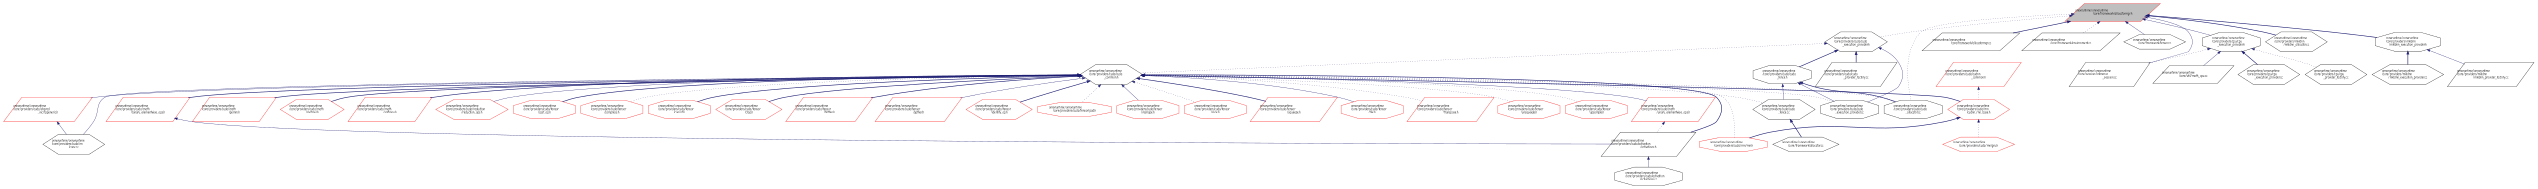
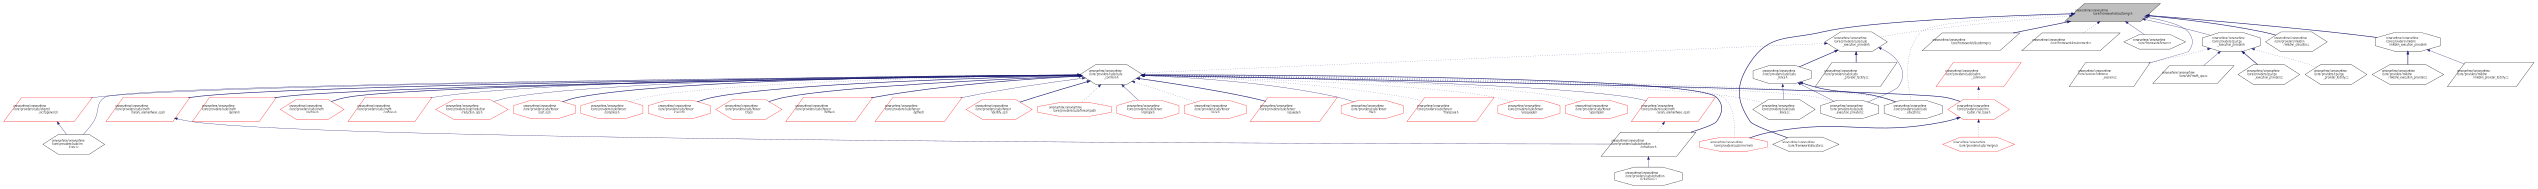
(2113, 12) -> (2113, 12)
(754, 79) -> (754, 79)
(1797, 130) -> (1854, 27)
